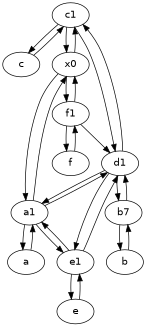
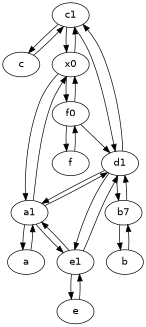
(71, 114) -> (71, 114)
